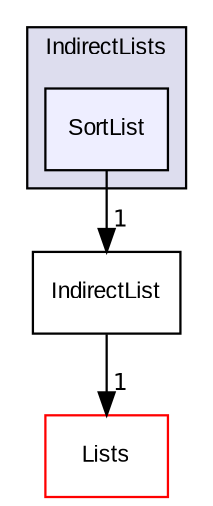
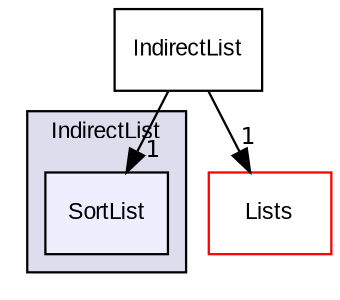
(107, 49) -> (107, 133)
(107, 203) -> (150, 126)
